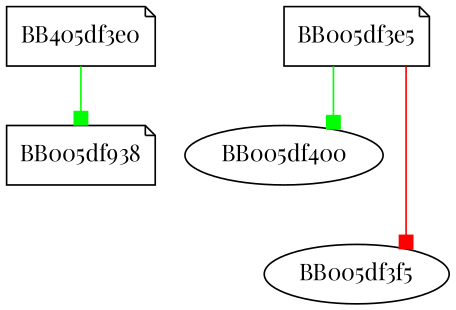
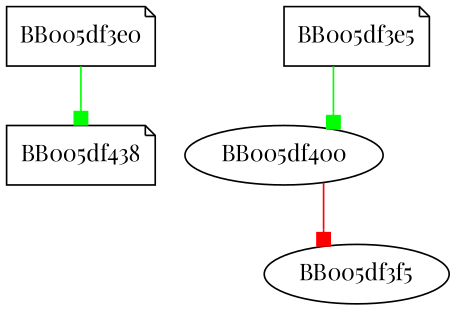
(81, 36) -> (81, 36)
(406, 149) -> (324, 206)
(81, 155) -> (81, 155)
